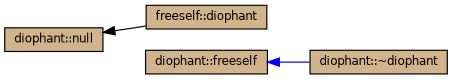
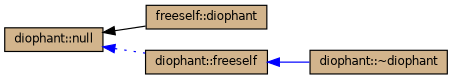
none -> (130, 51)
